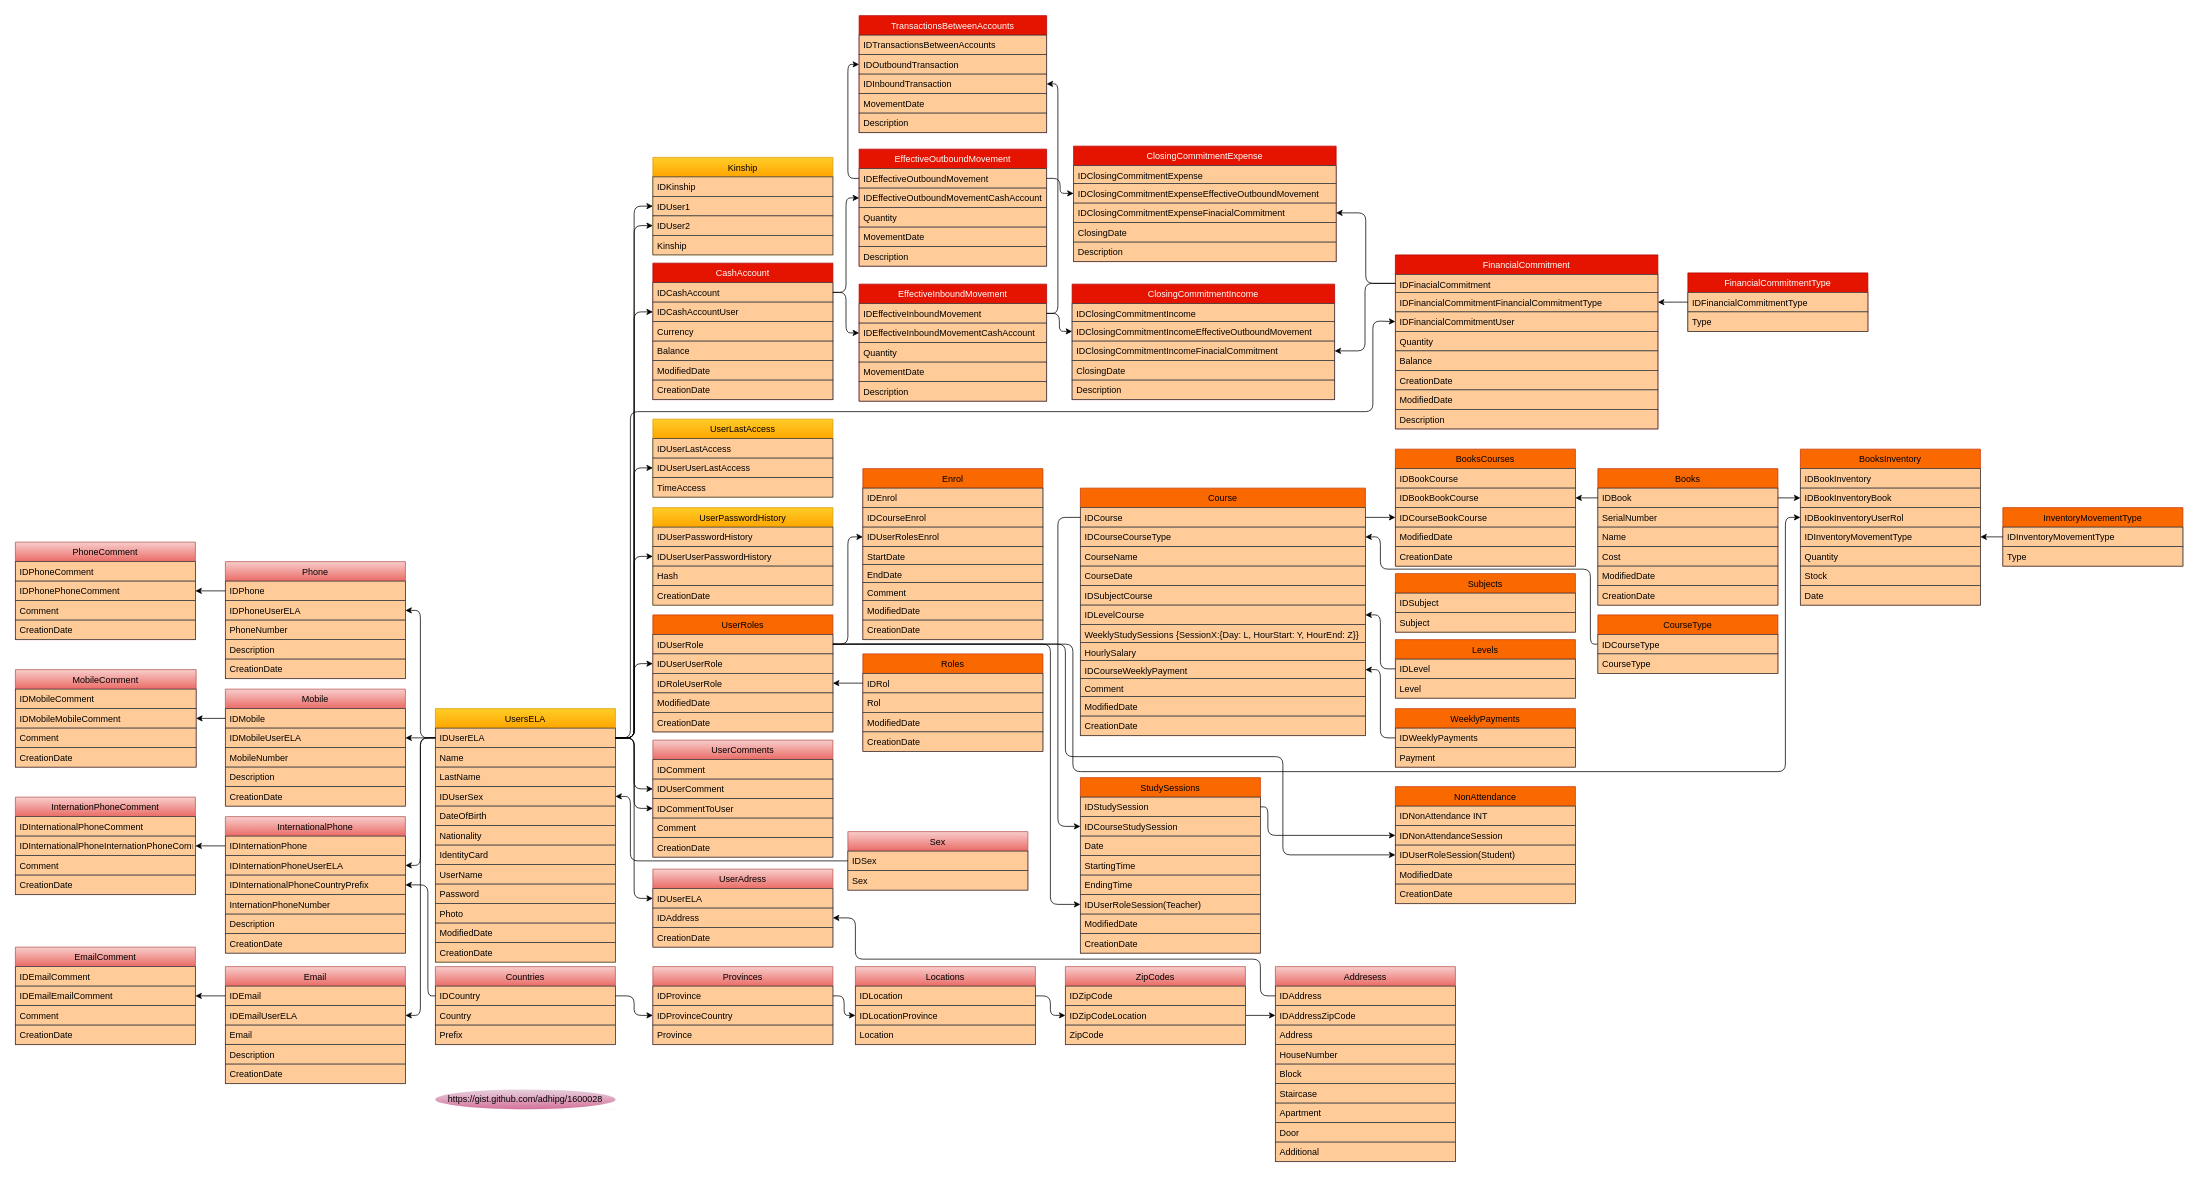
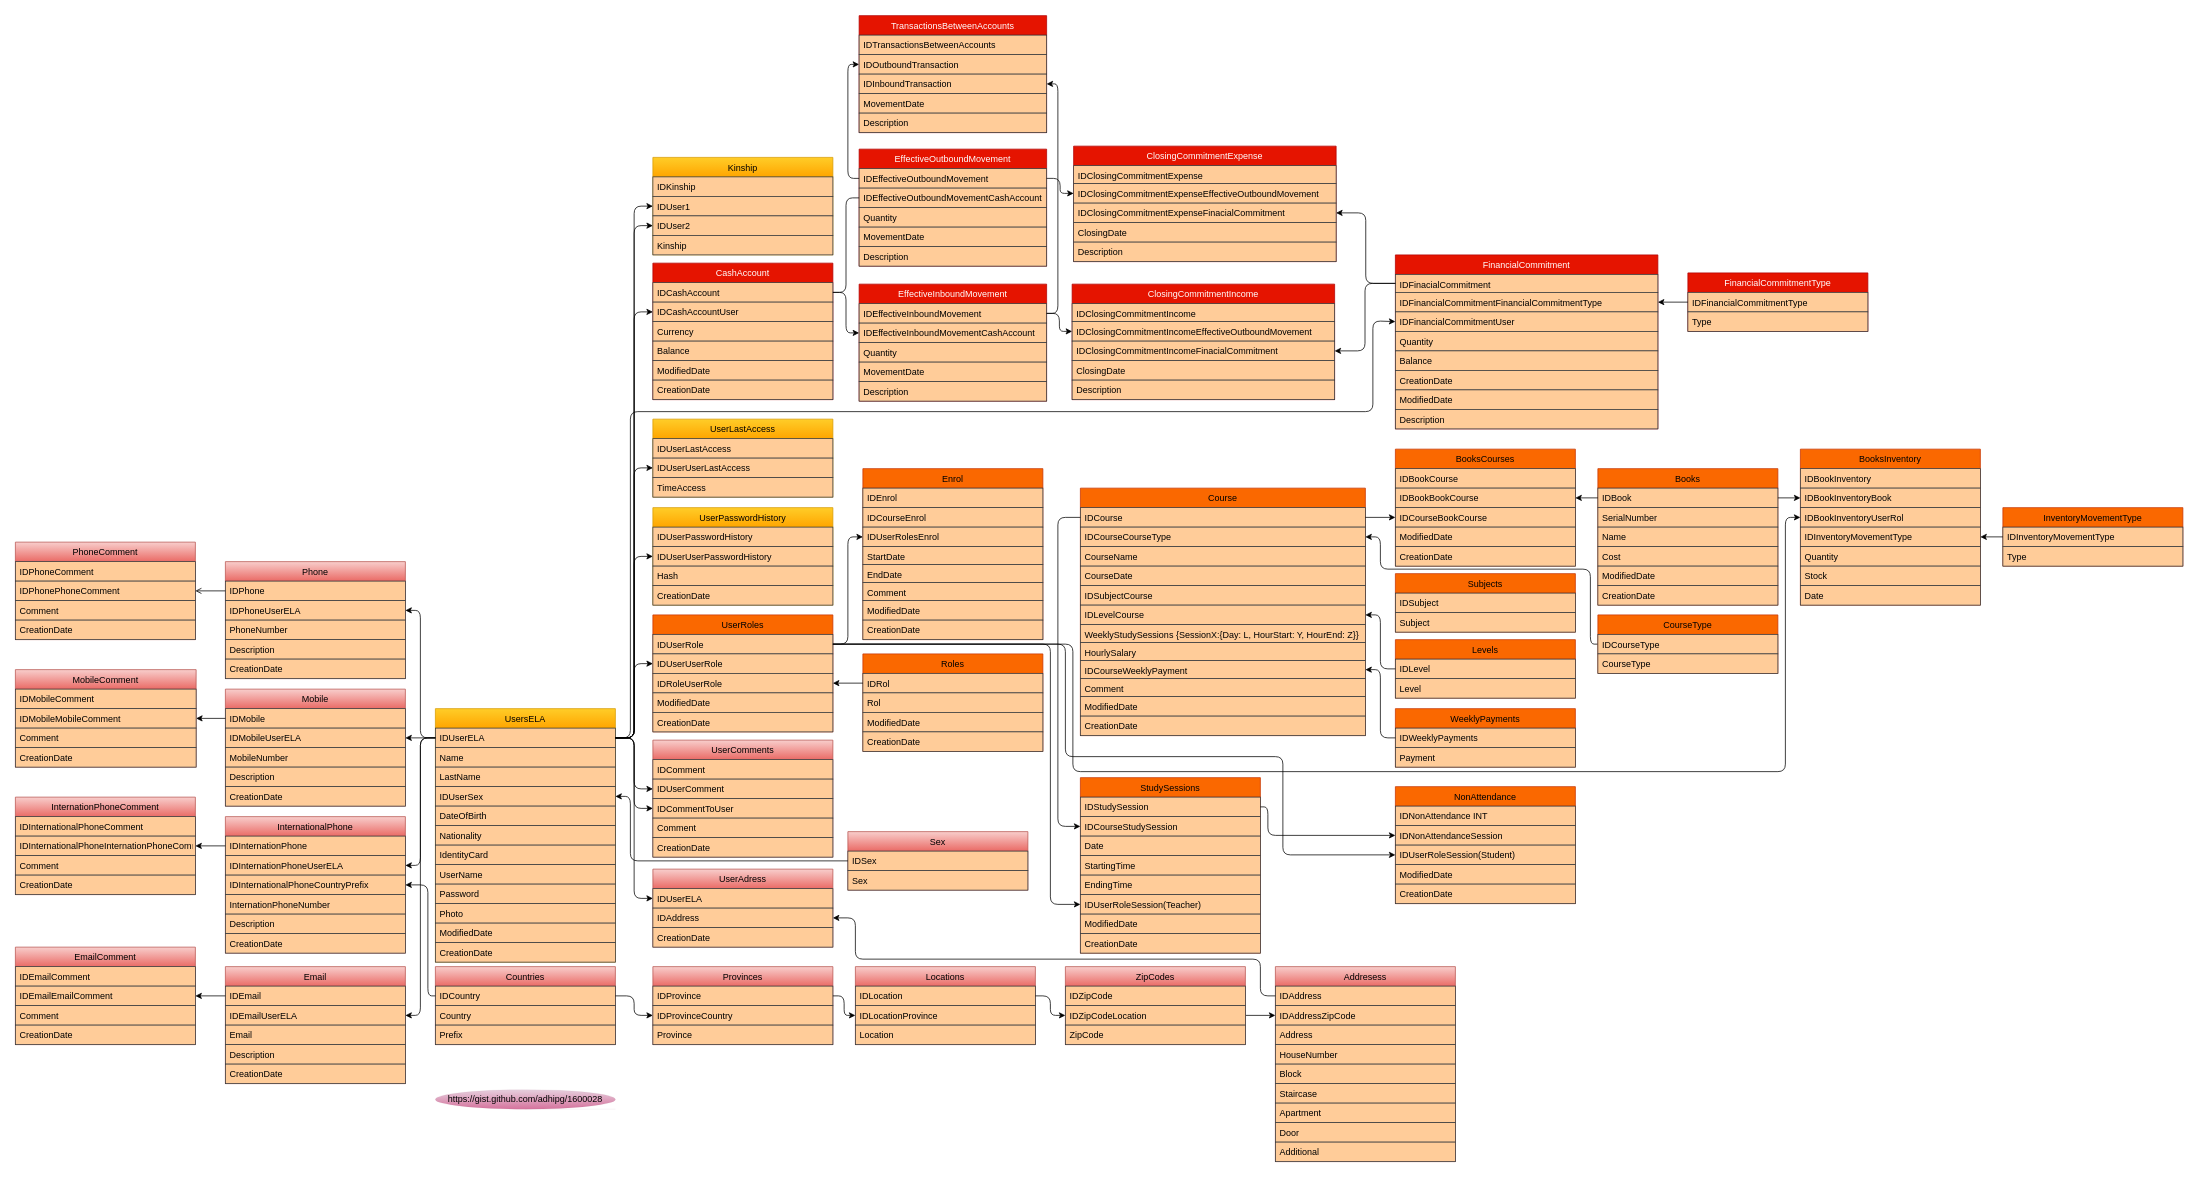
(849, 198) -> (850, 198)
(201, 591) -> (200, 591)
